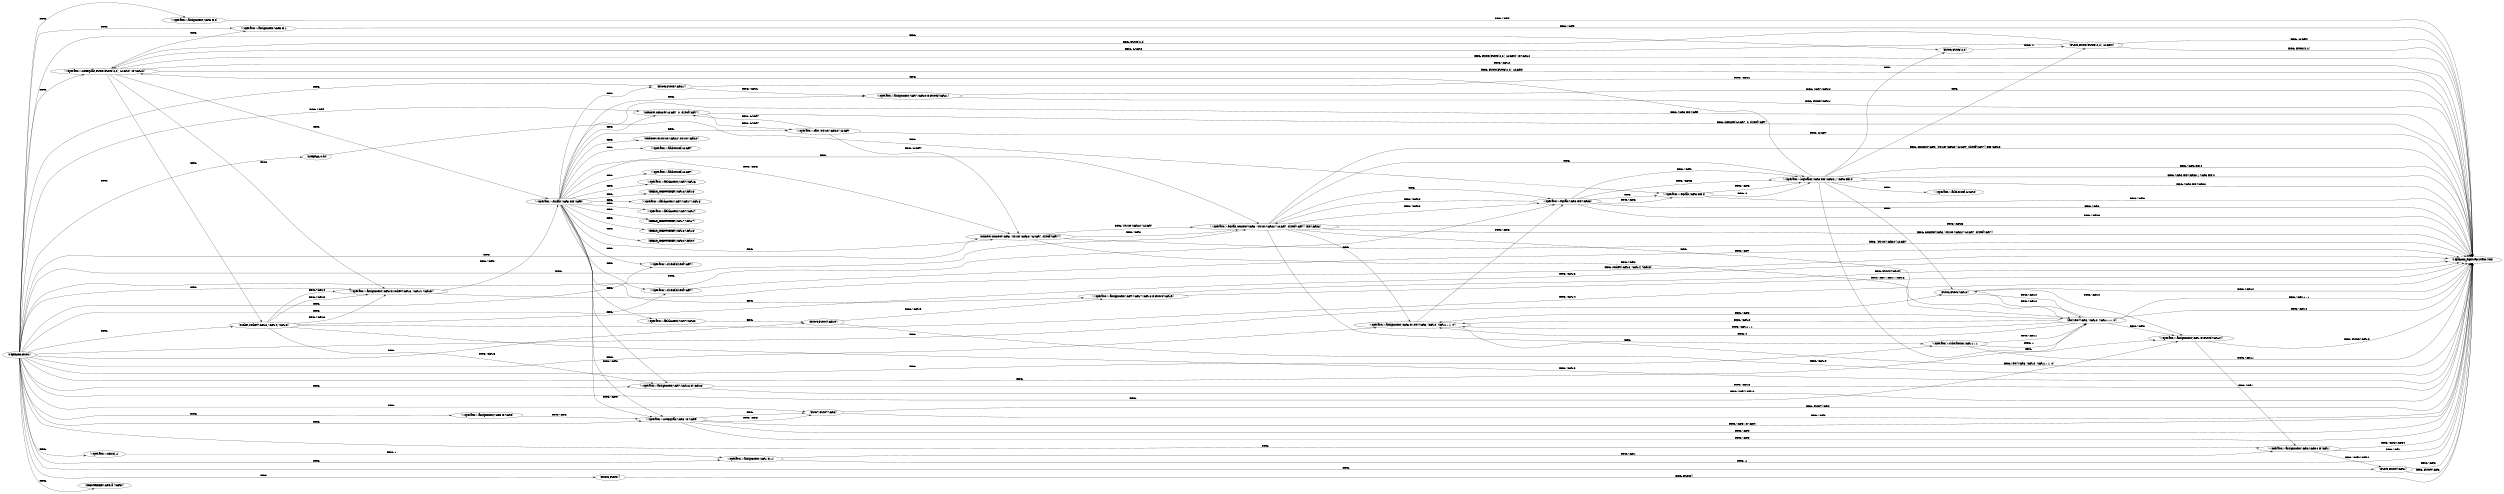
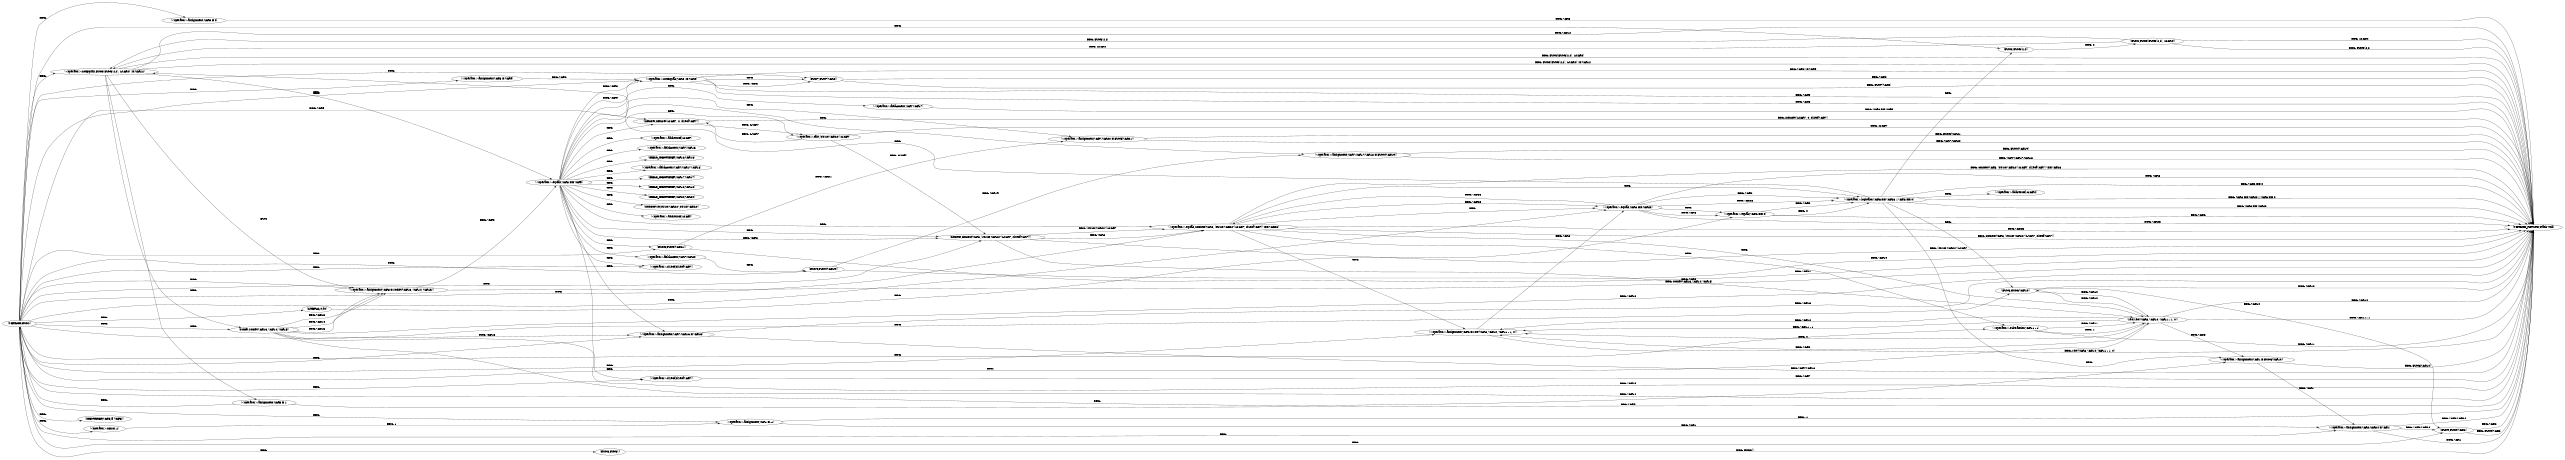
(36, 47) -> (101, 406)
(1536, 113) -> (1772, 111)
(1954, 113) -> none
(194, 288) -> (194, 280)
(2078, 305) -> (2269, 317)
